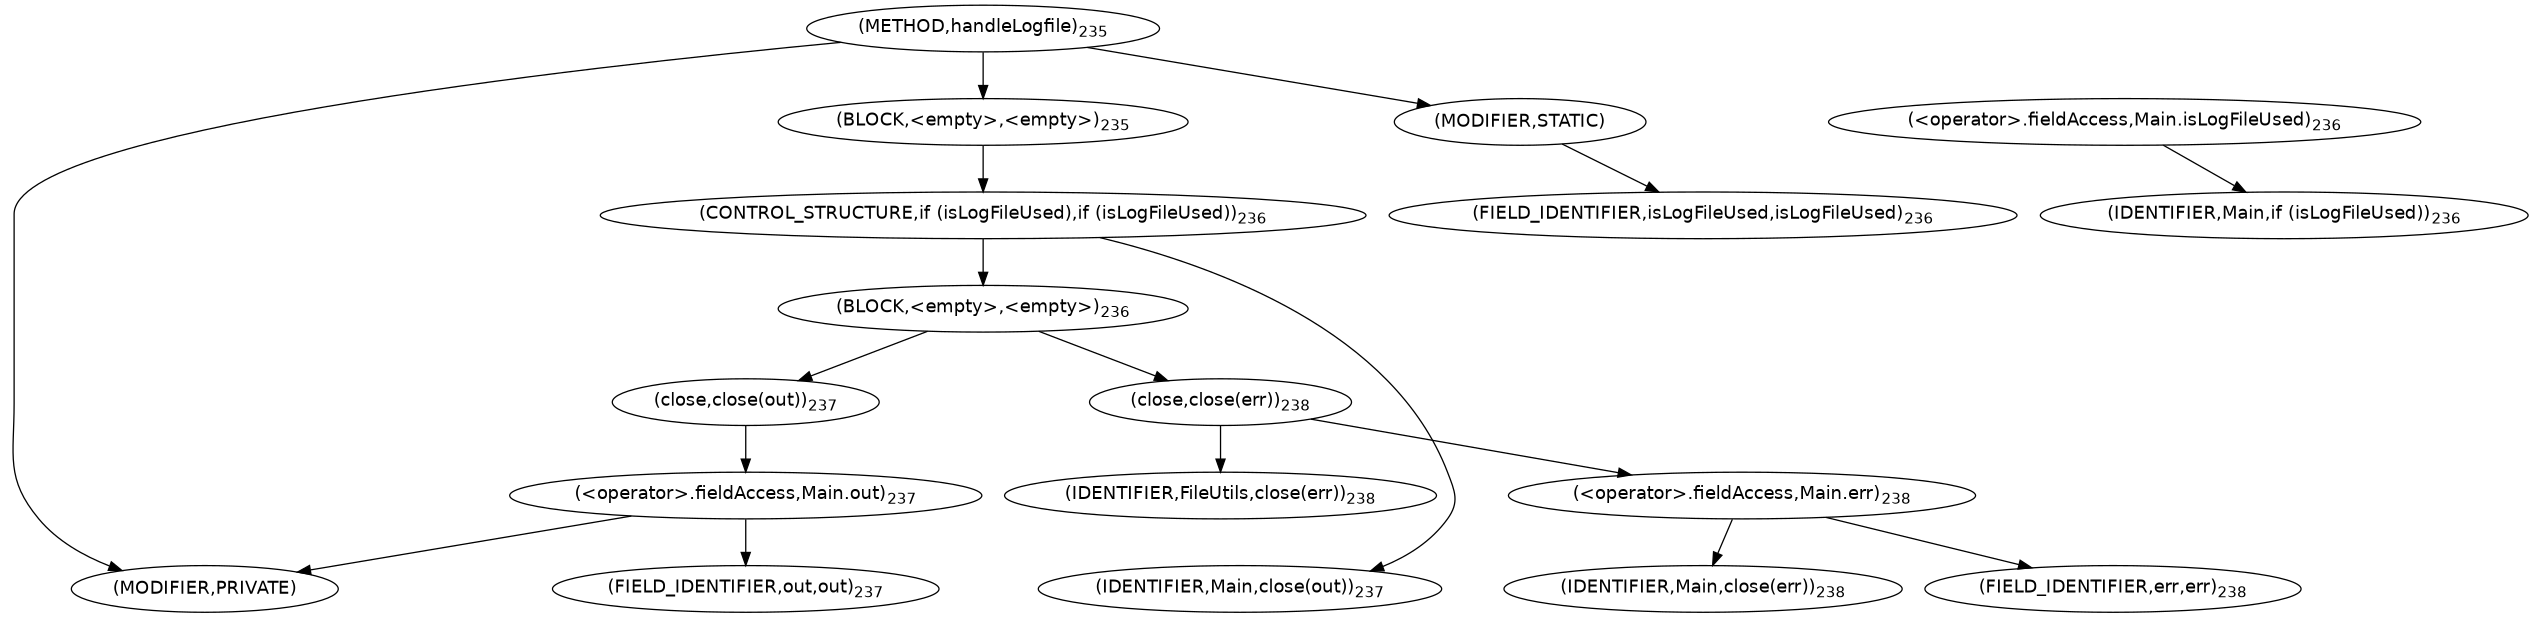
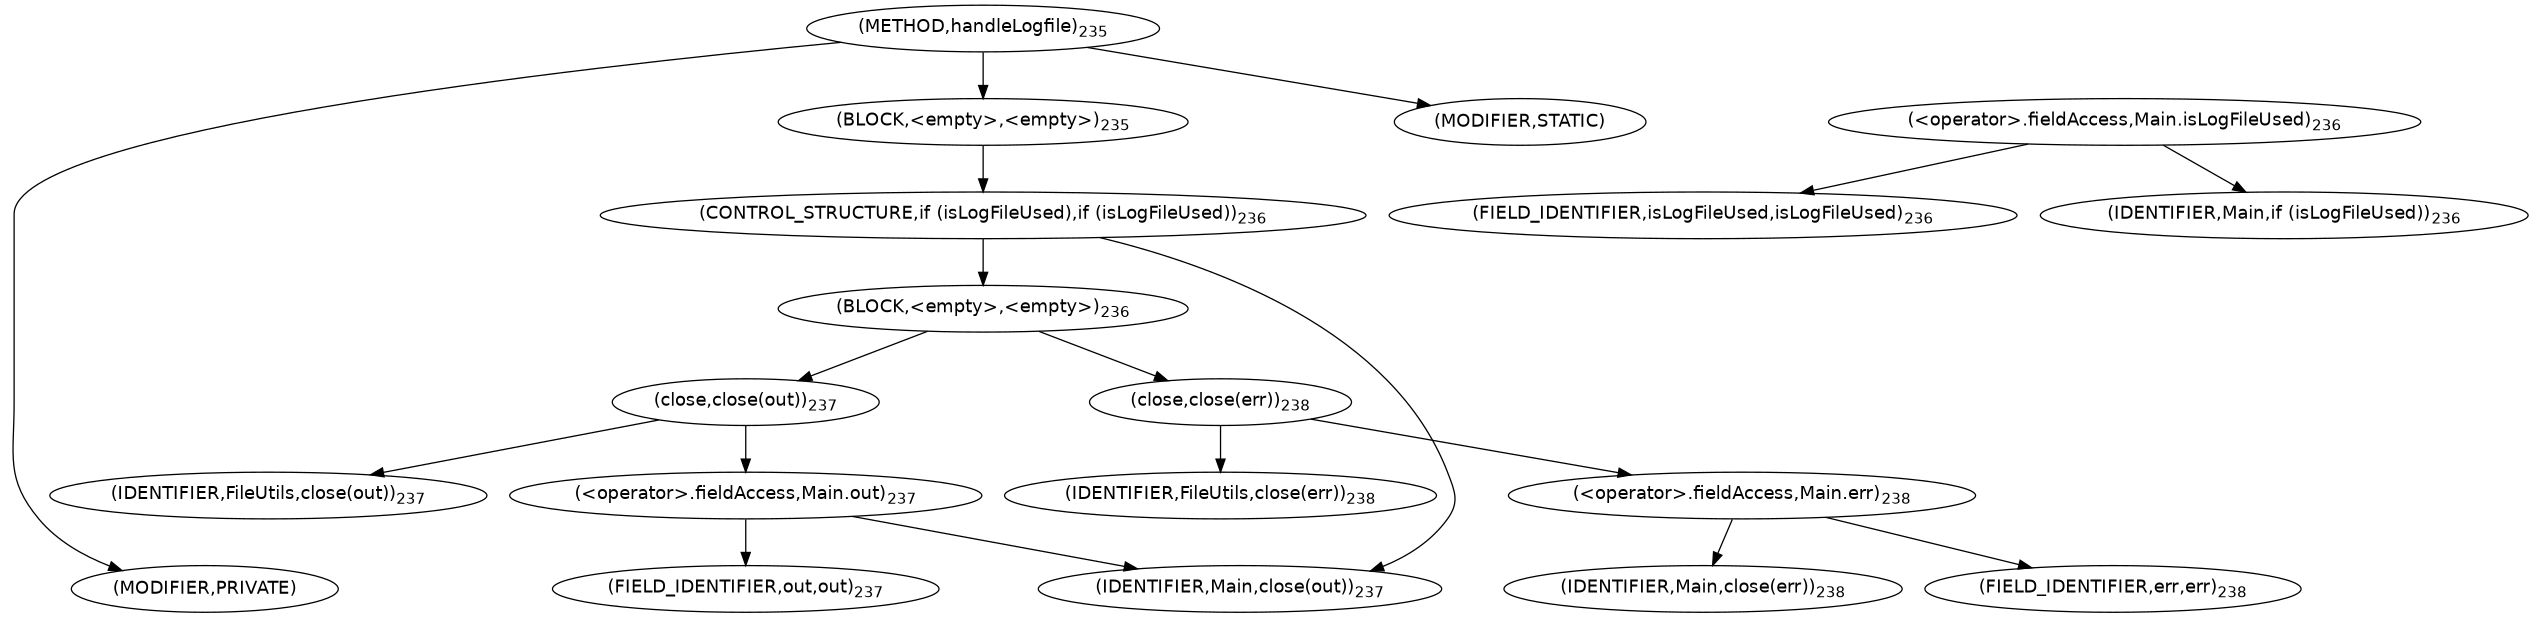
(1605, 165) -> (1921, 167)
none -> (268, 496)
(471, 543) -> (988, 541)
